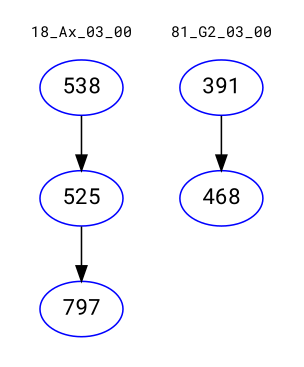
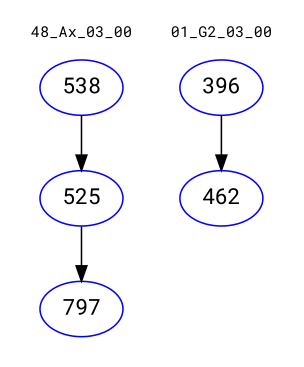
(82, 33) -> (82, 33)
(222, 33) -> (222, 33)
(221, 88) -> (221, 88)
(221, 198) -> (221, 198)
